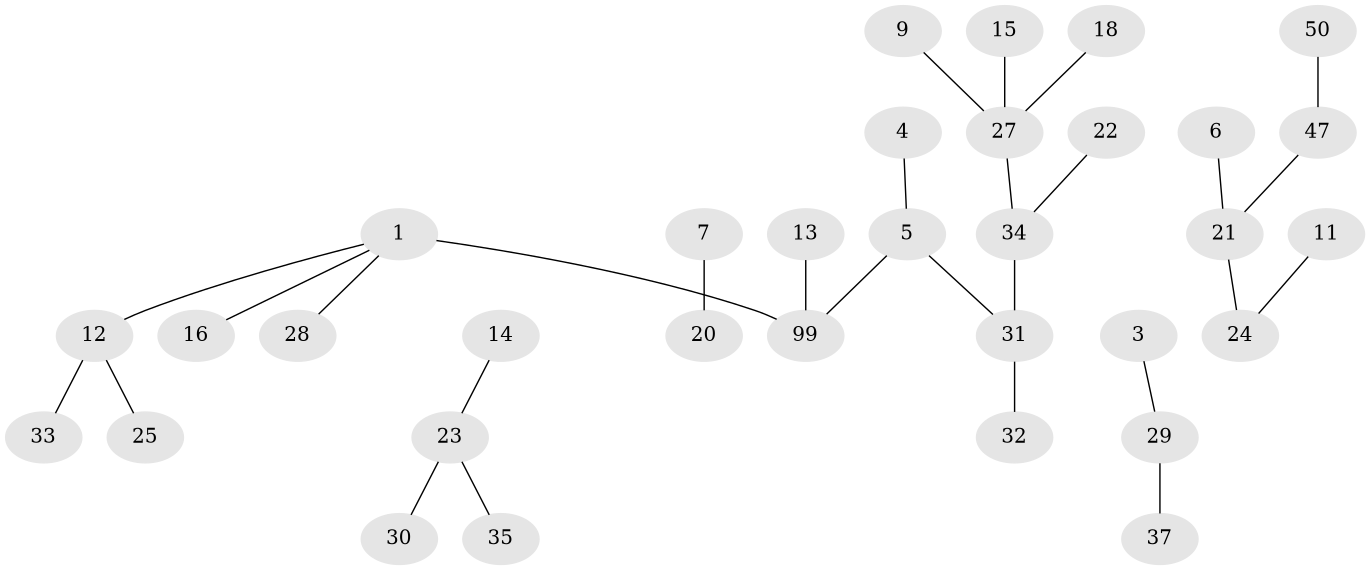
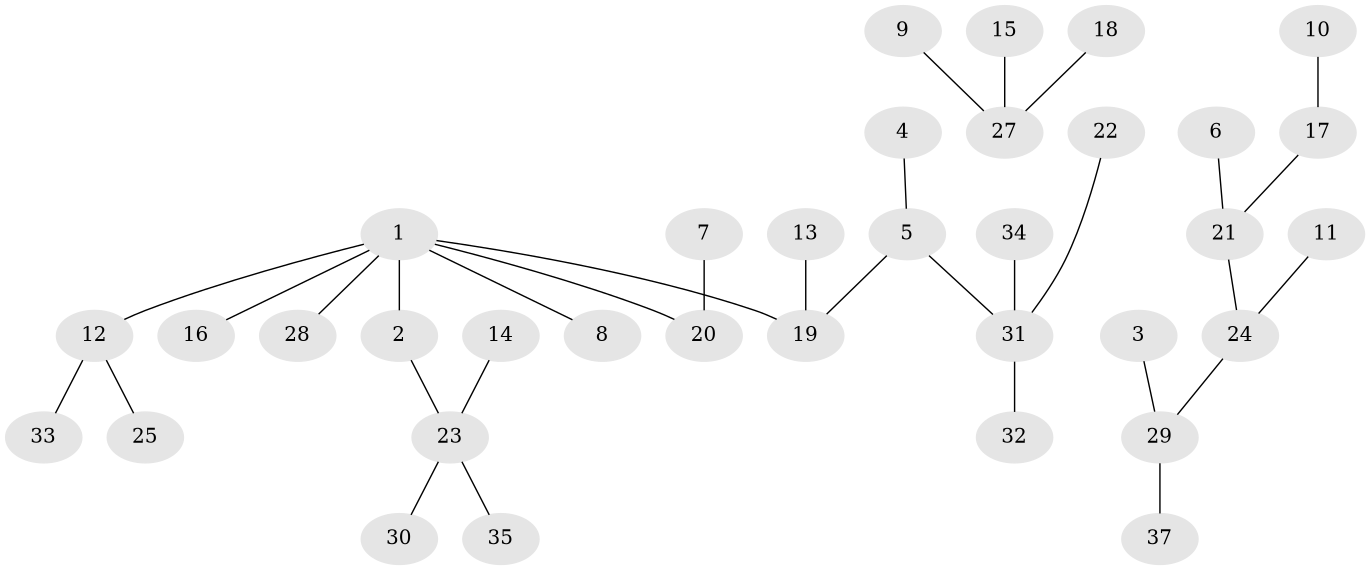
(1318, 31) -> (1318, 31)
(1318, 133) -> (1318, 133)
(1060, 183) -> (1075, 239)
(1010, 184) -> none
none -> (556, 278)
none -> (399, 336)
none -> (603, 336)
(806, 336) -> (806, 336)
none -> (1200, 387)
